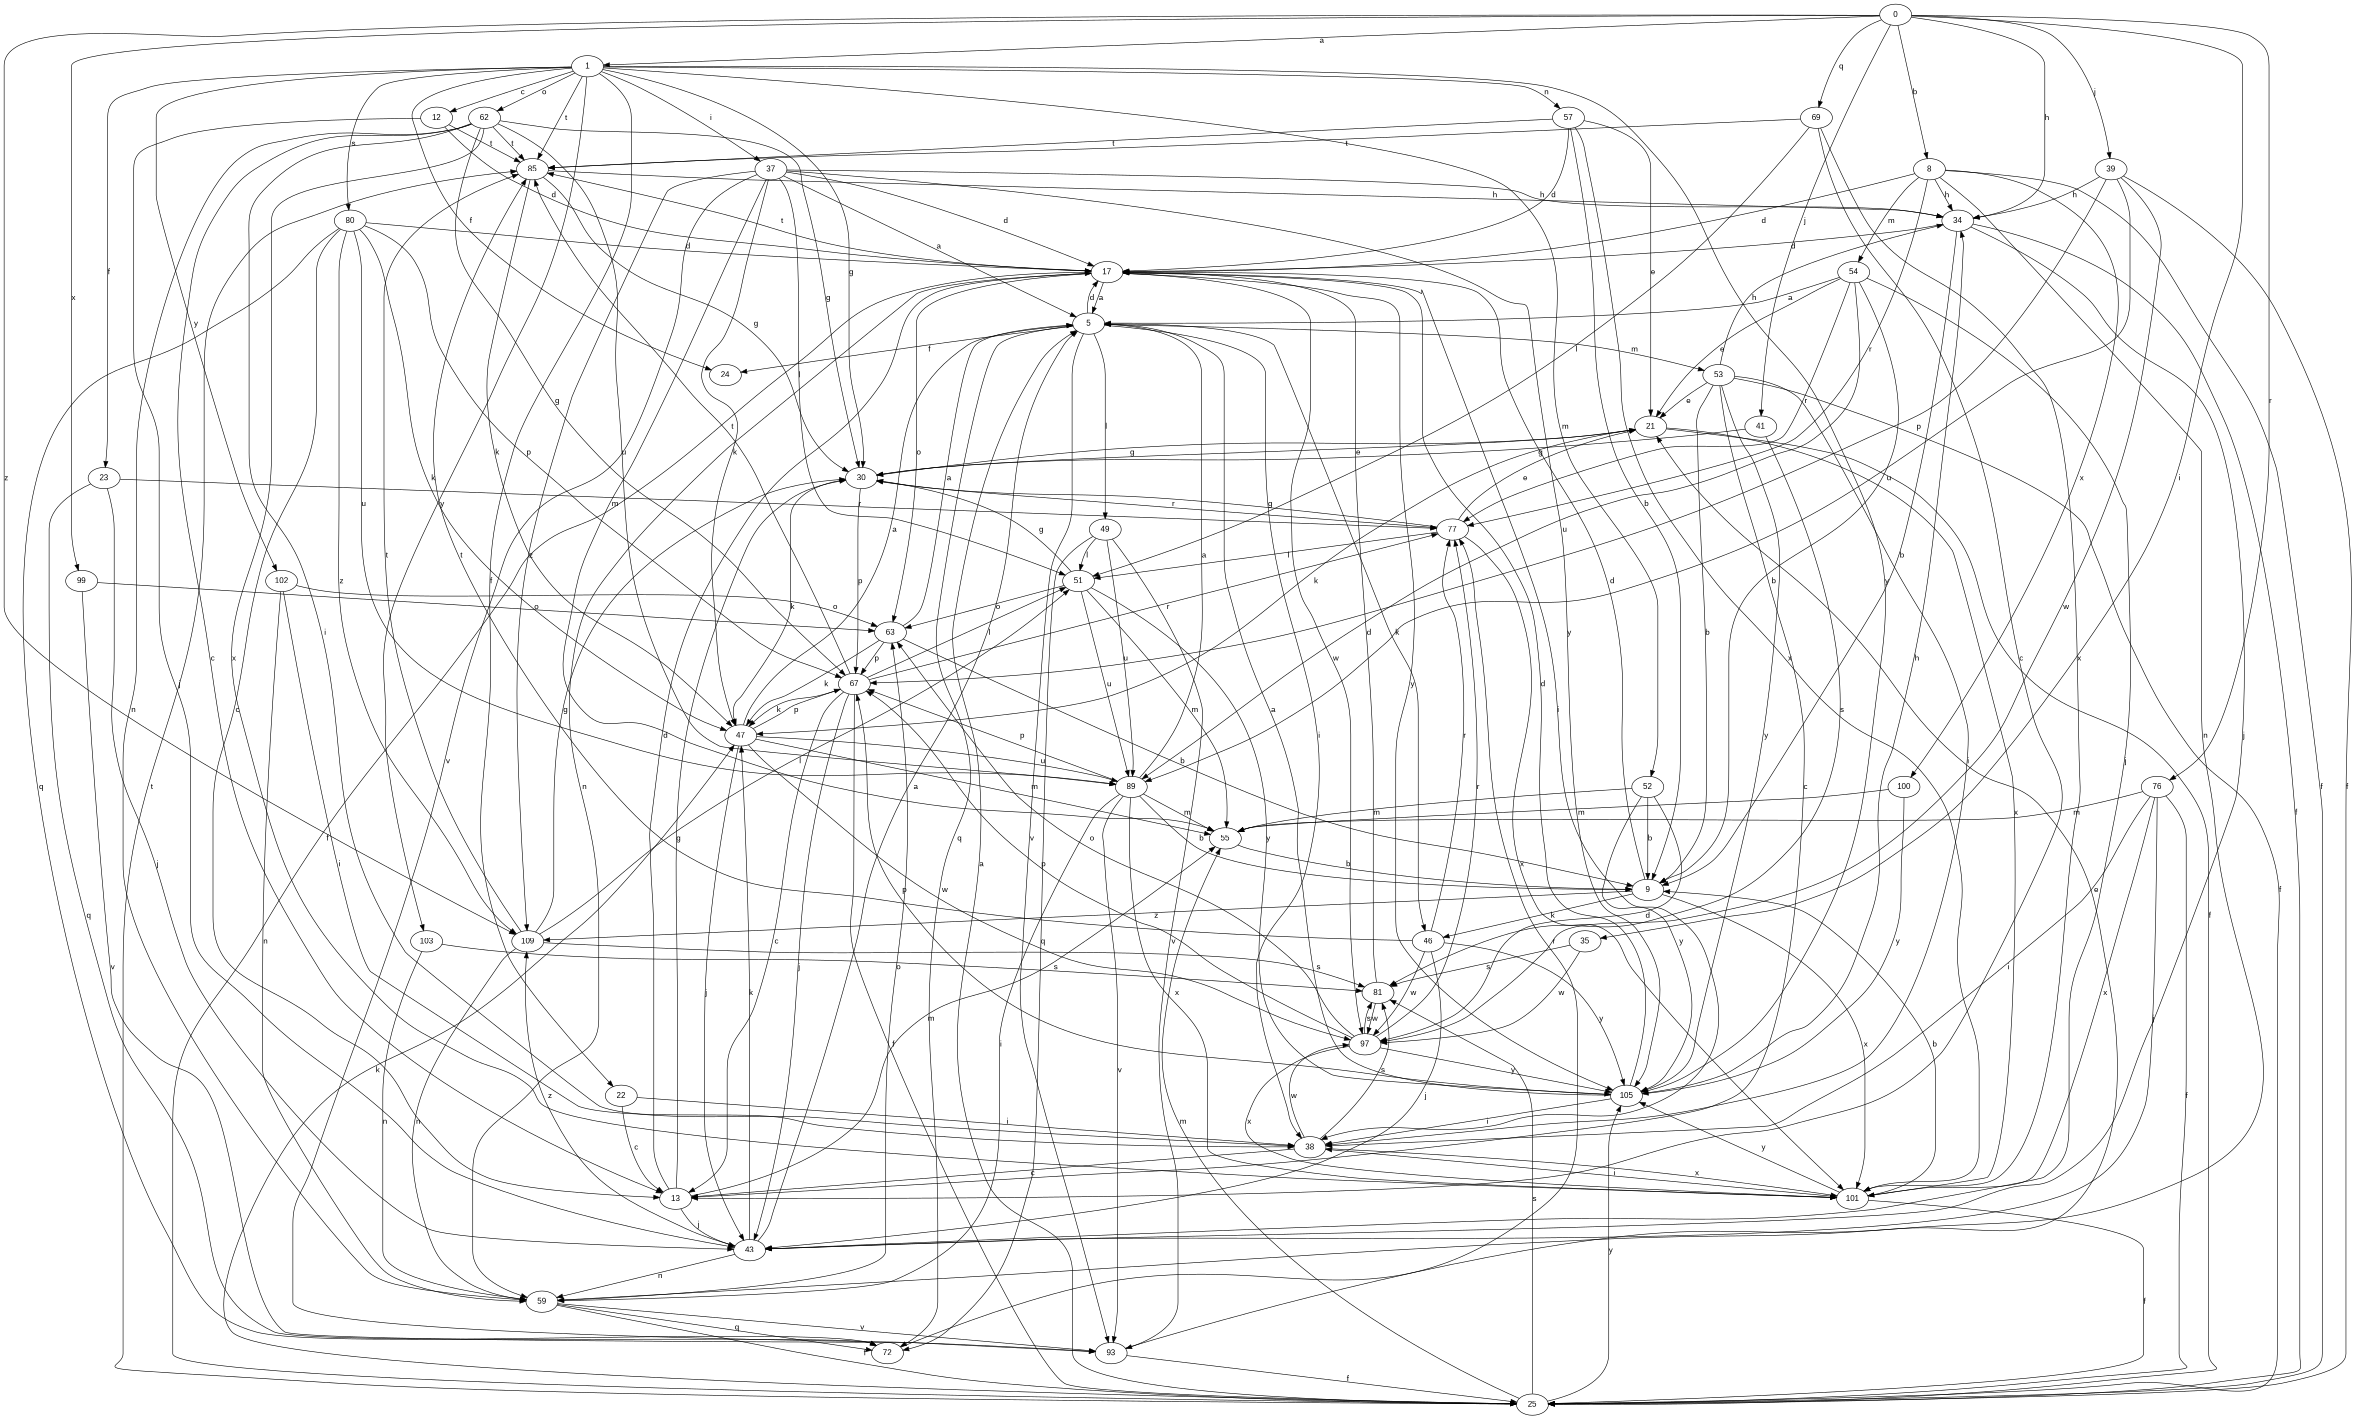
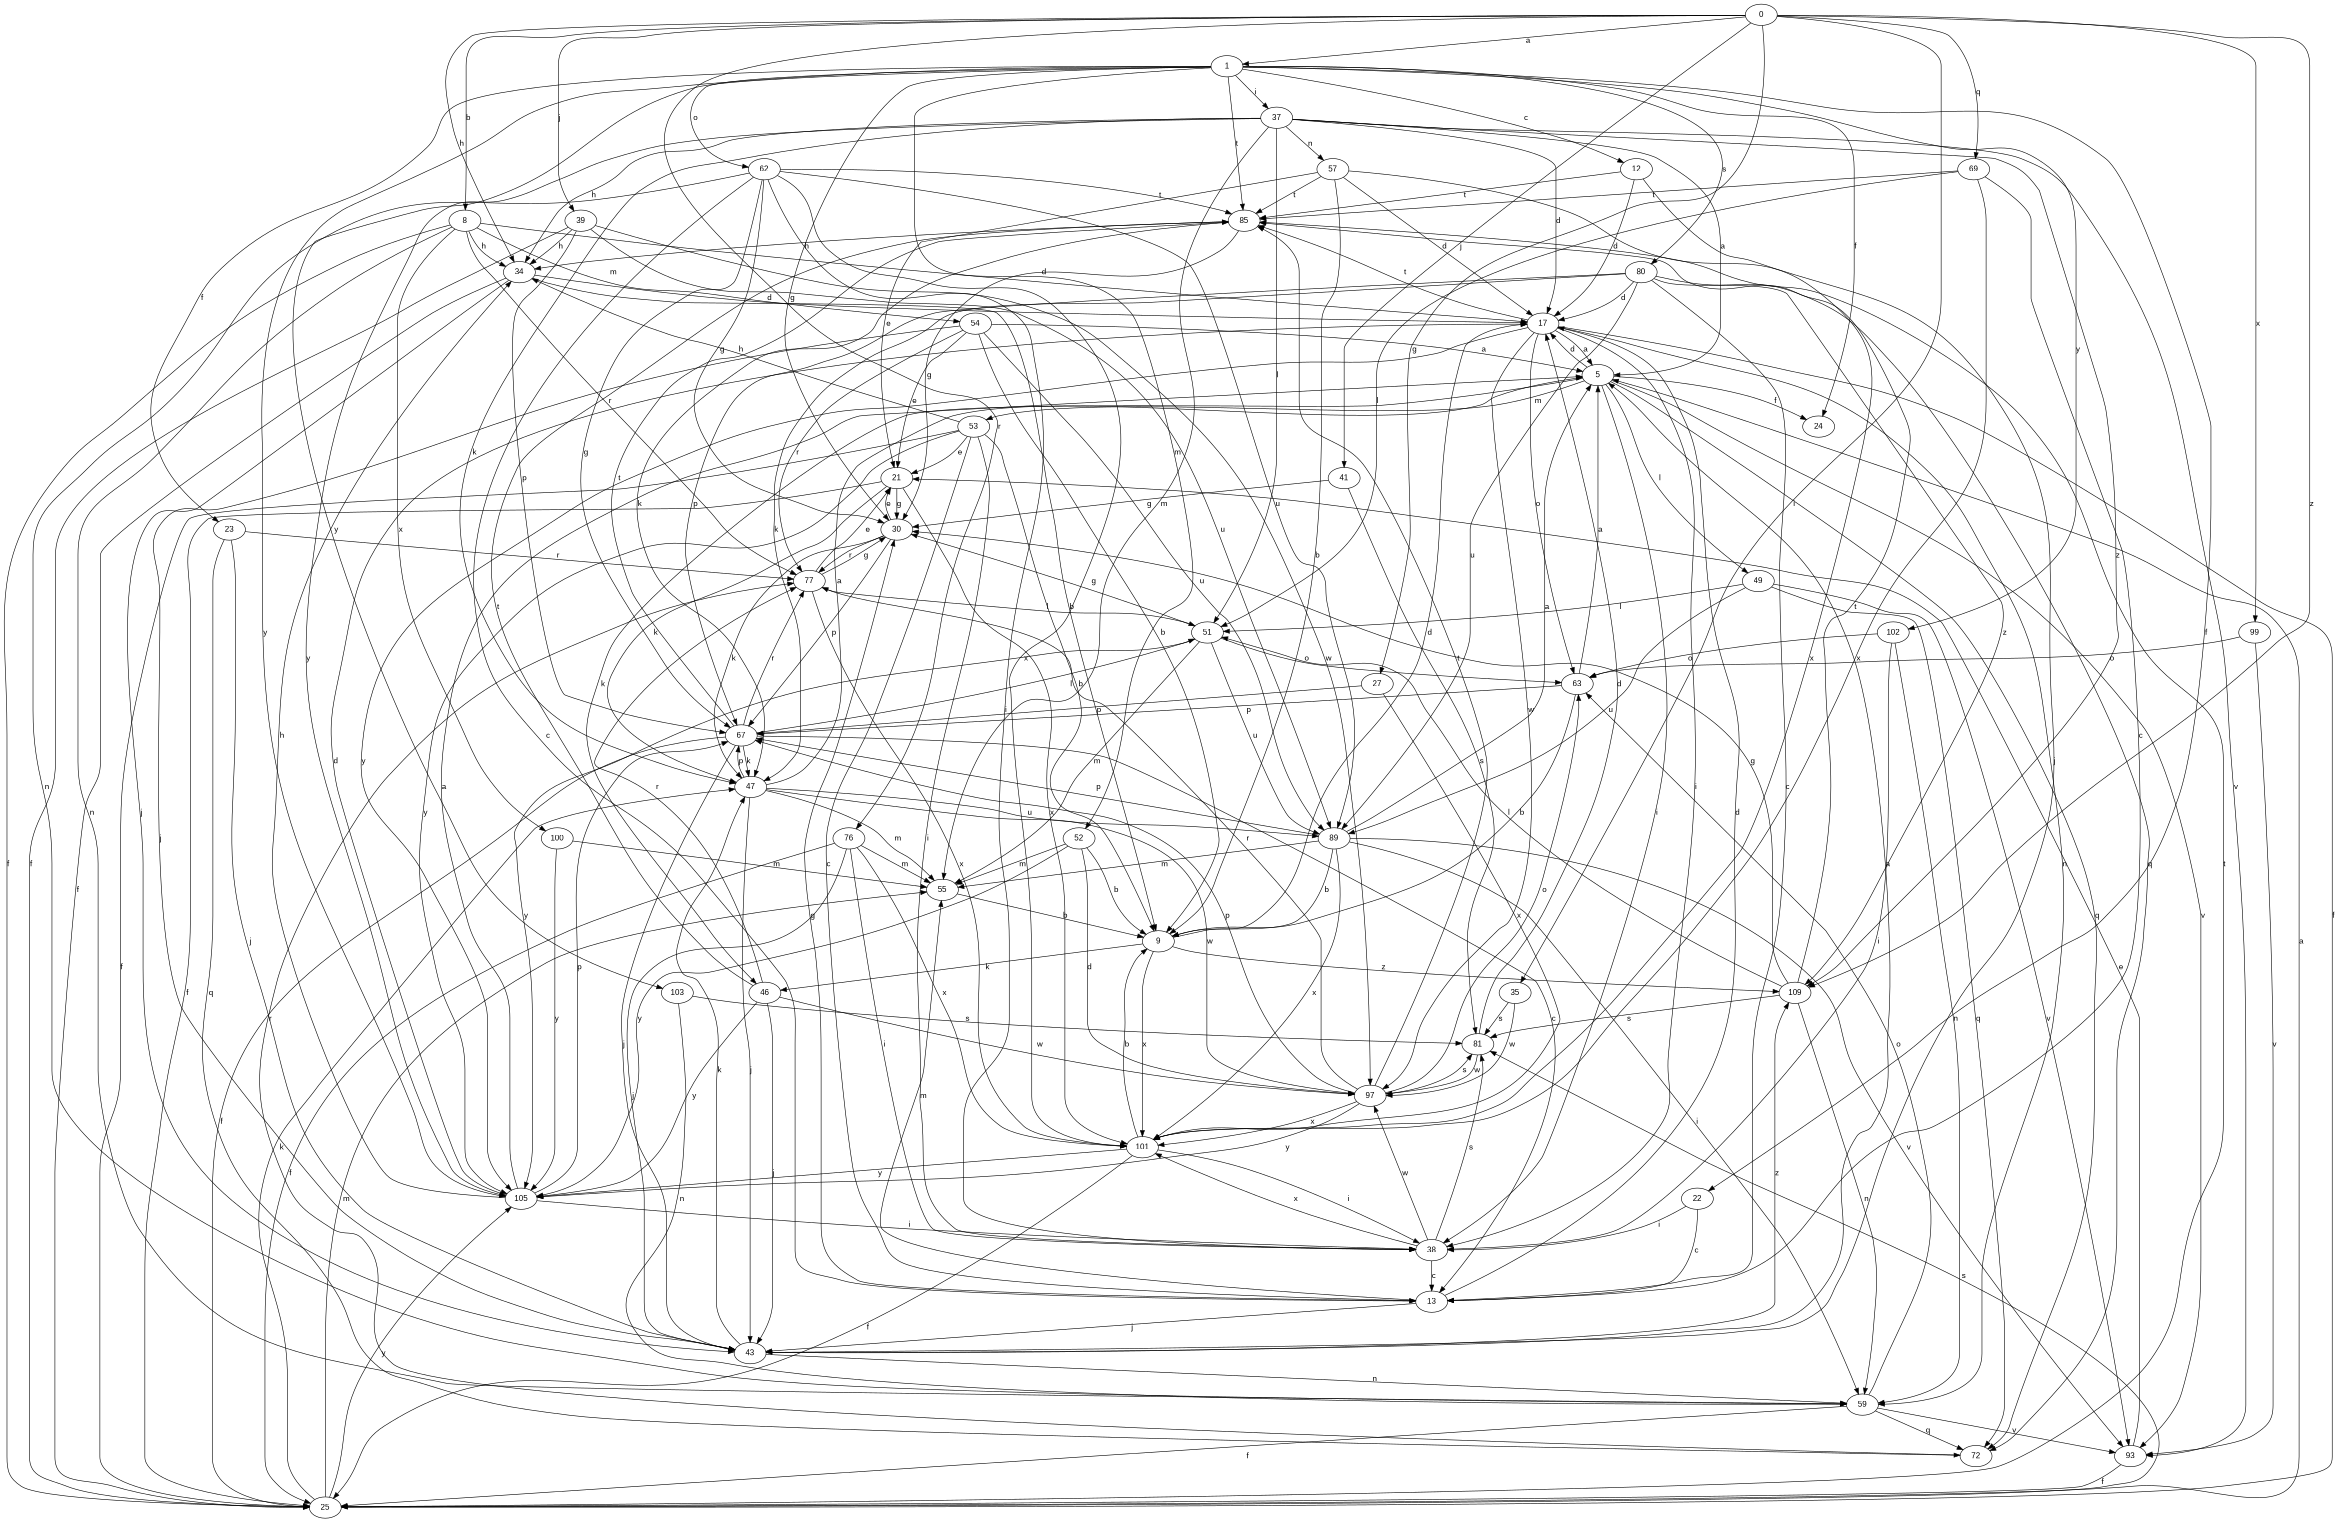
(1082, 72) -> (1303, 141)
none -> (1448, 637)
(814, 680) -> none
none -> (1377, 684)
